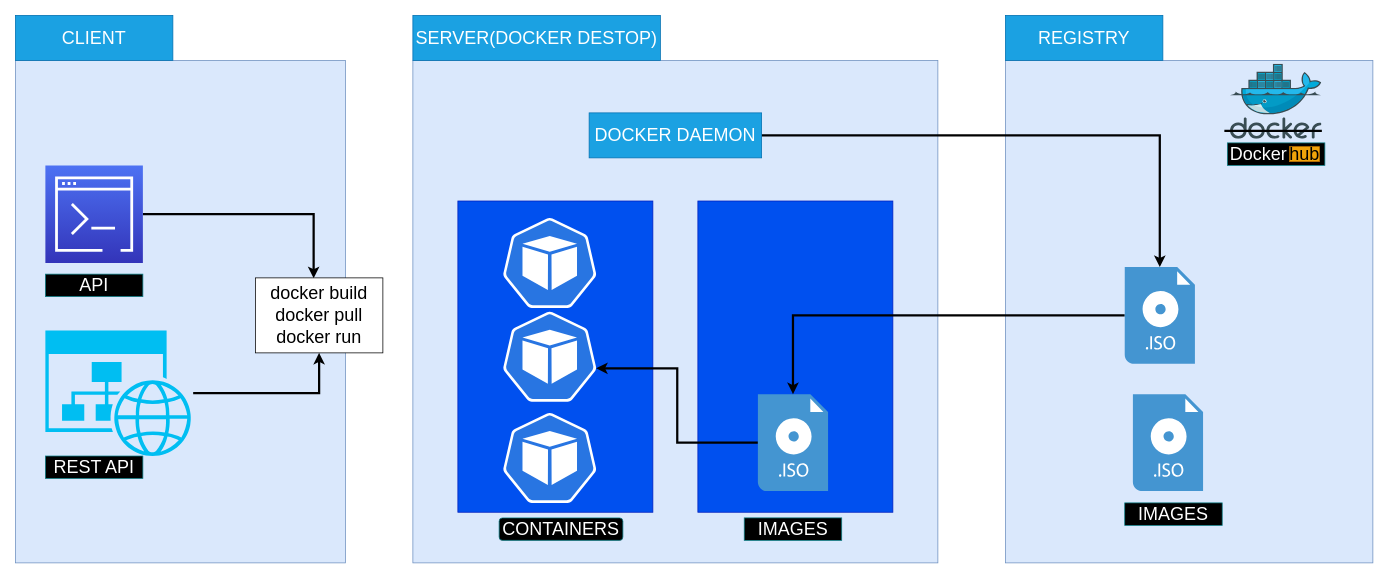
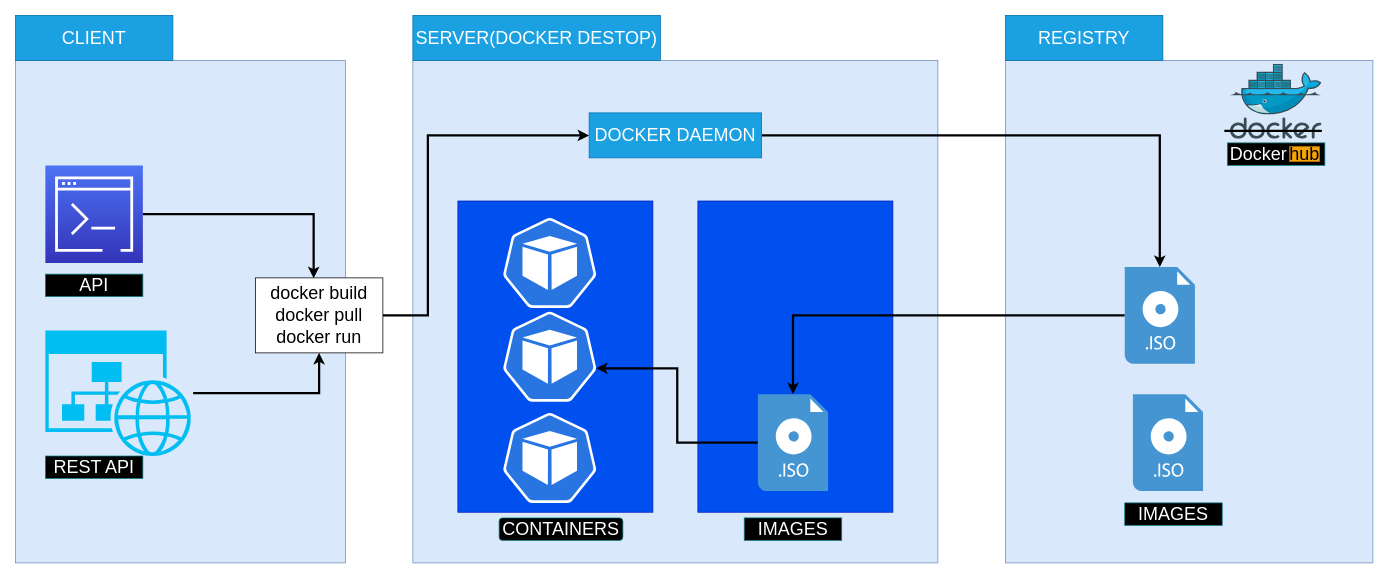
none -> (428, 171)
